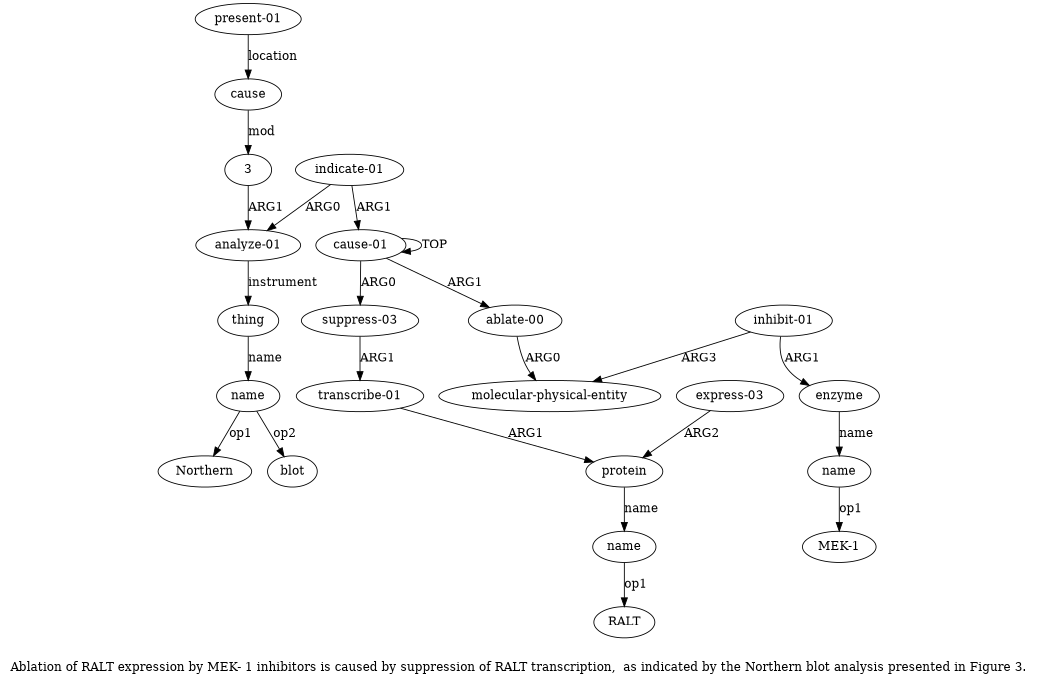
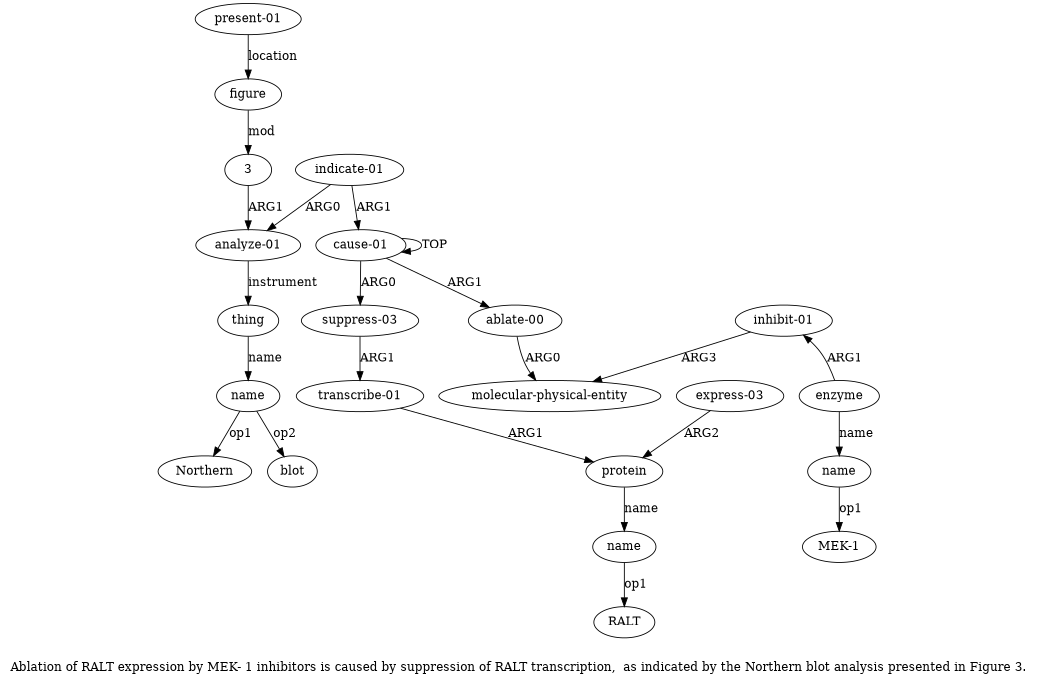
(248, 94) -> (248, 94)
(783, 363) -> (825, 359)
